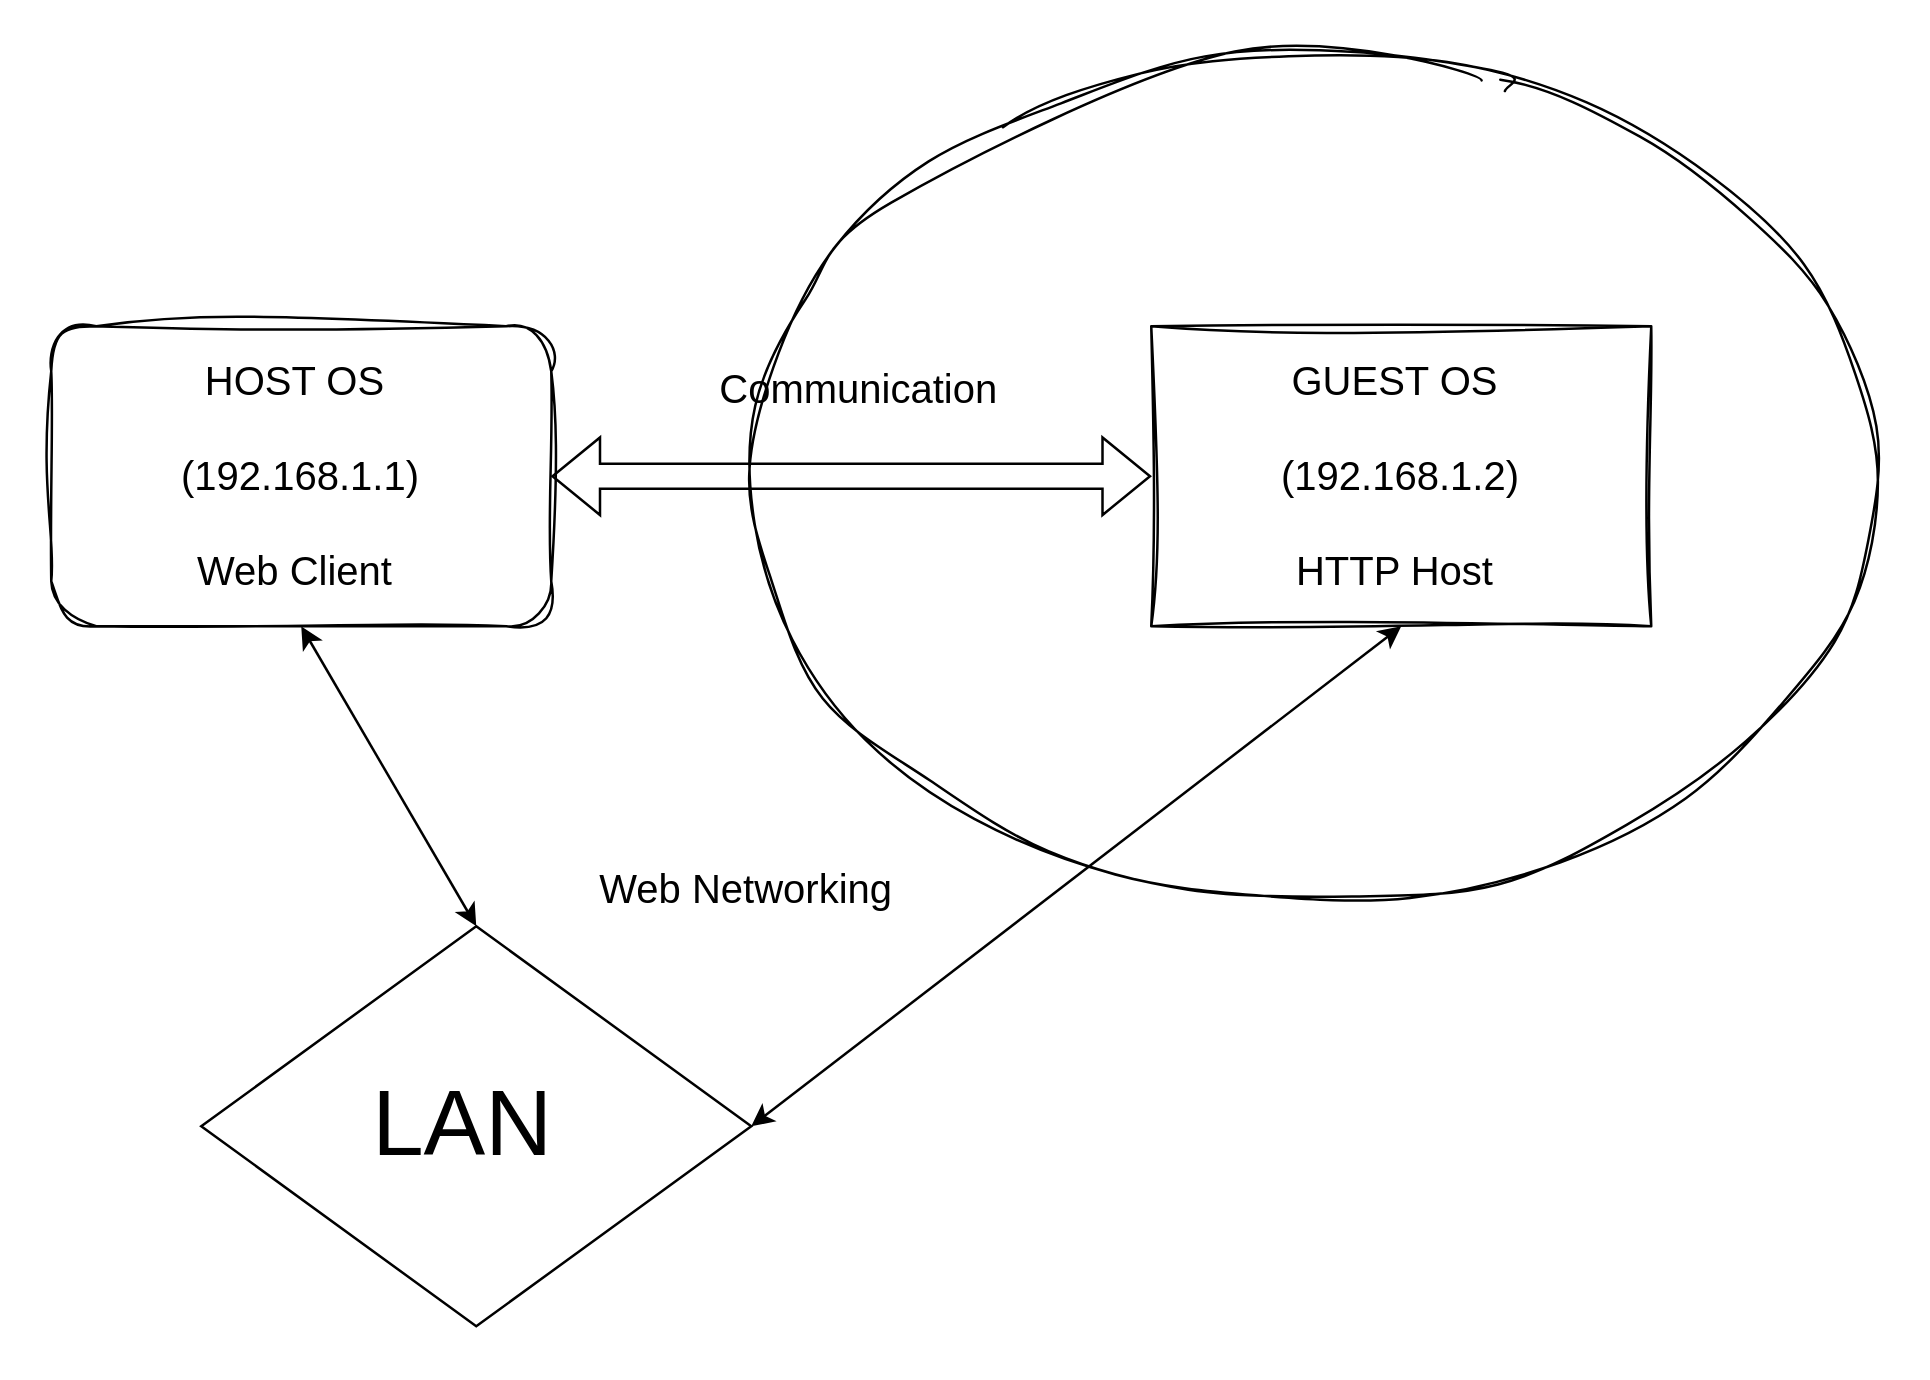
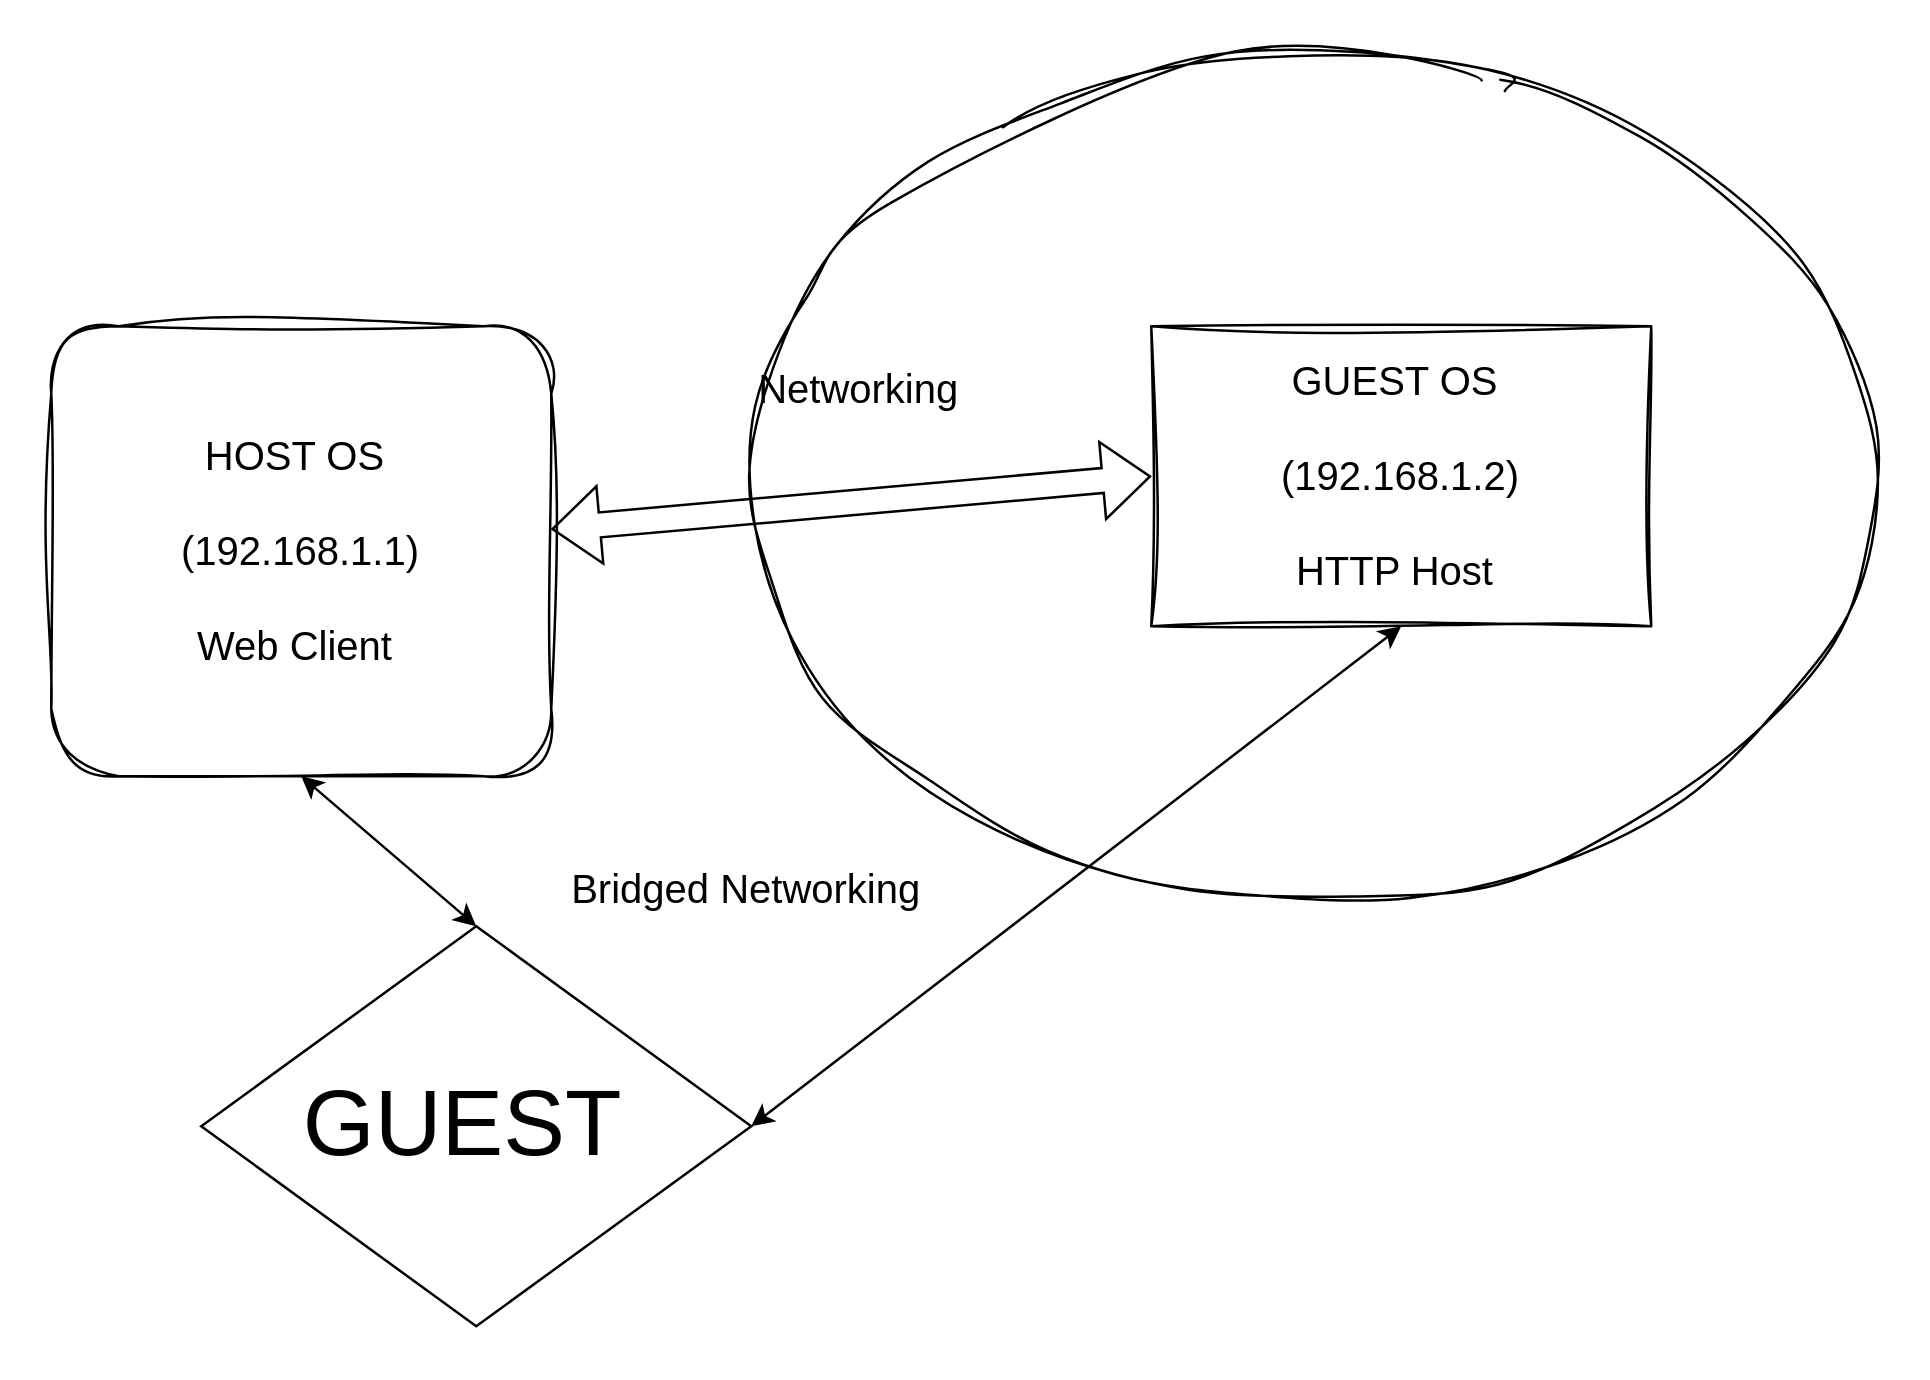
(865, 389) -> (865, 389)
(301, 476) -> (301, 551)
(753, 889) -> (753, 889)
(476, 1126) -> (476, 1126)
